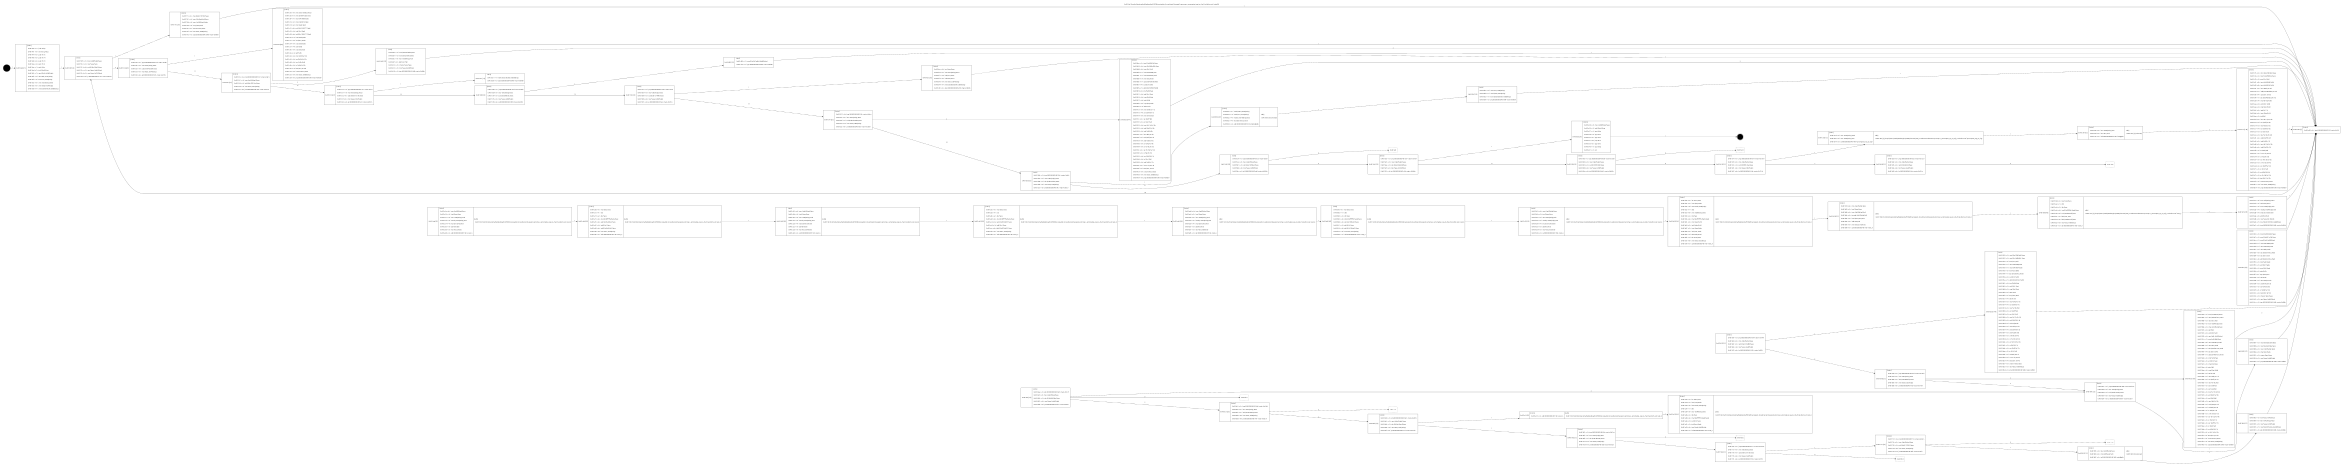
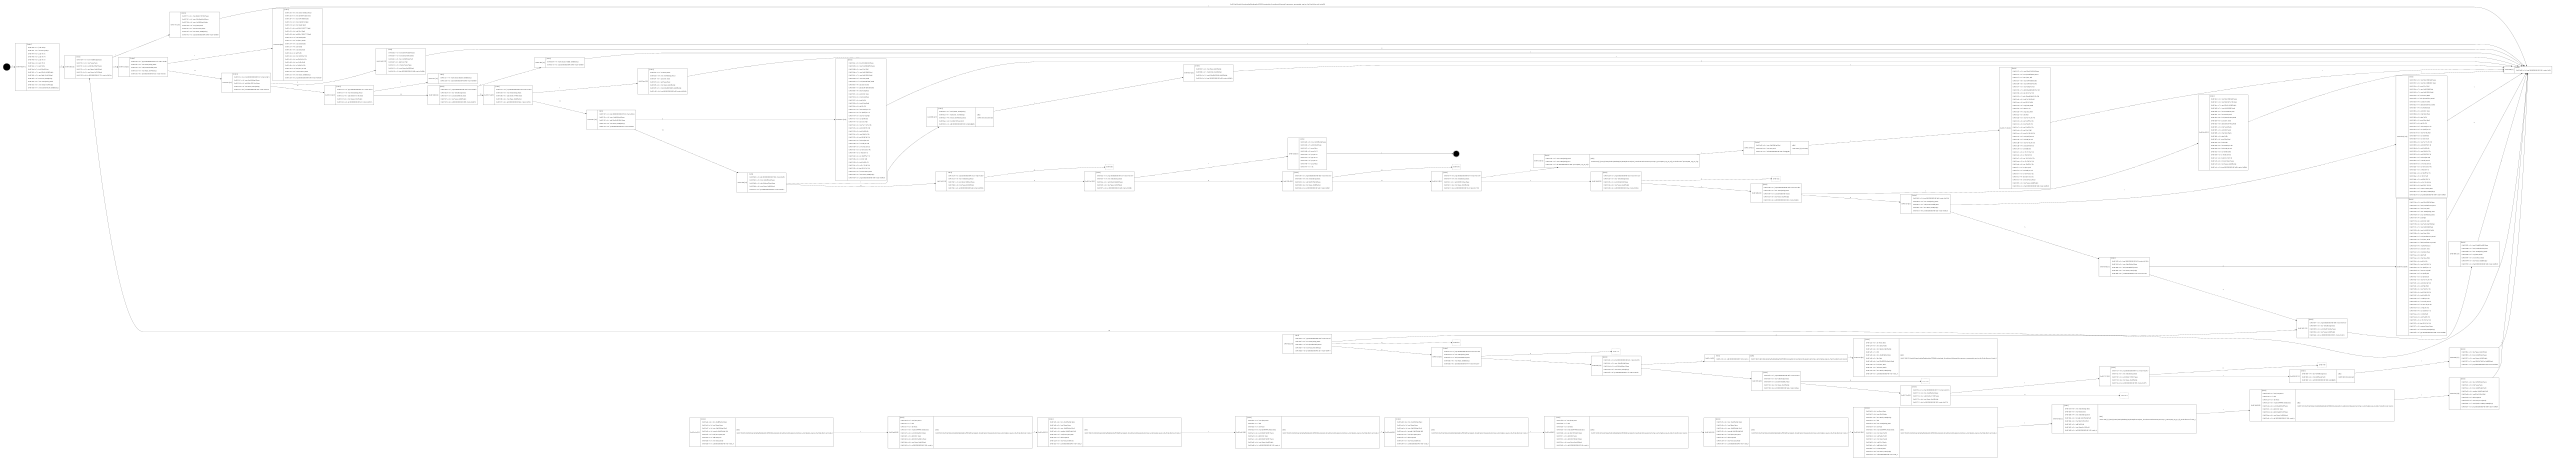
none -> (1776, 193)
